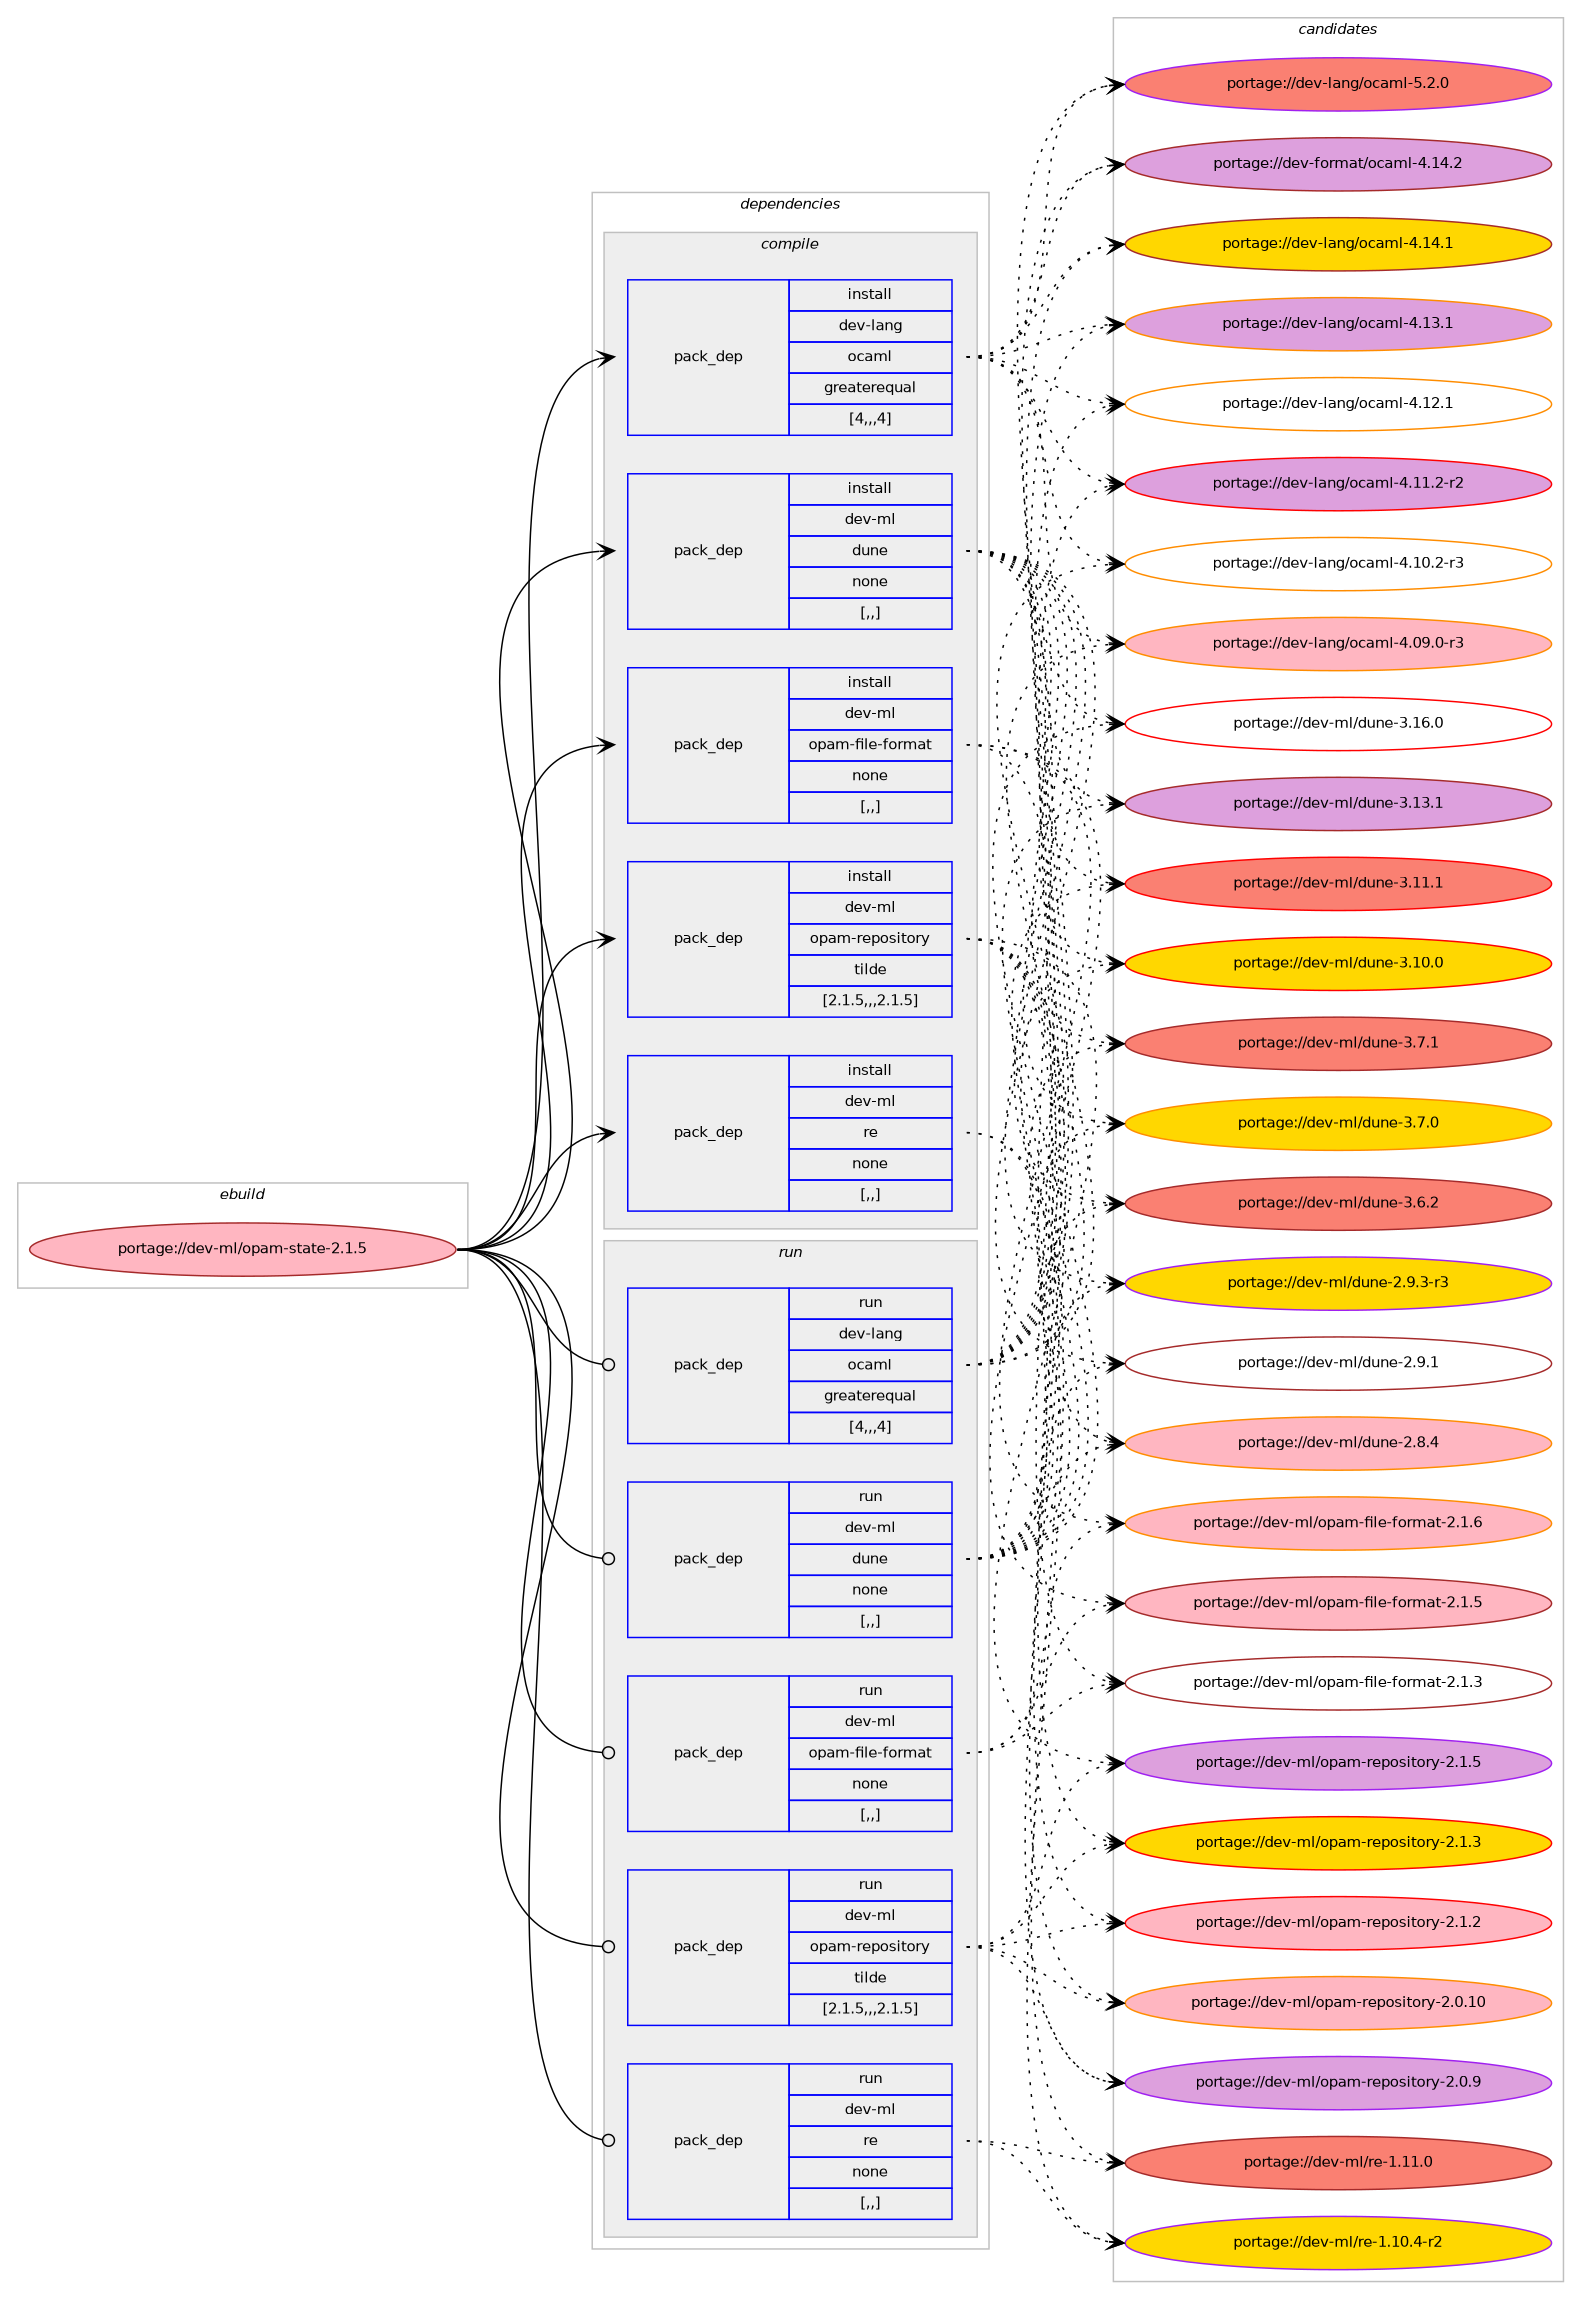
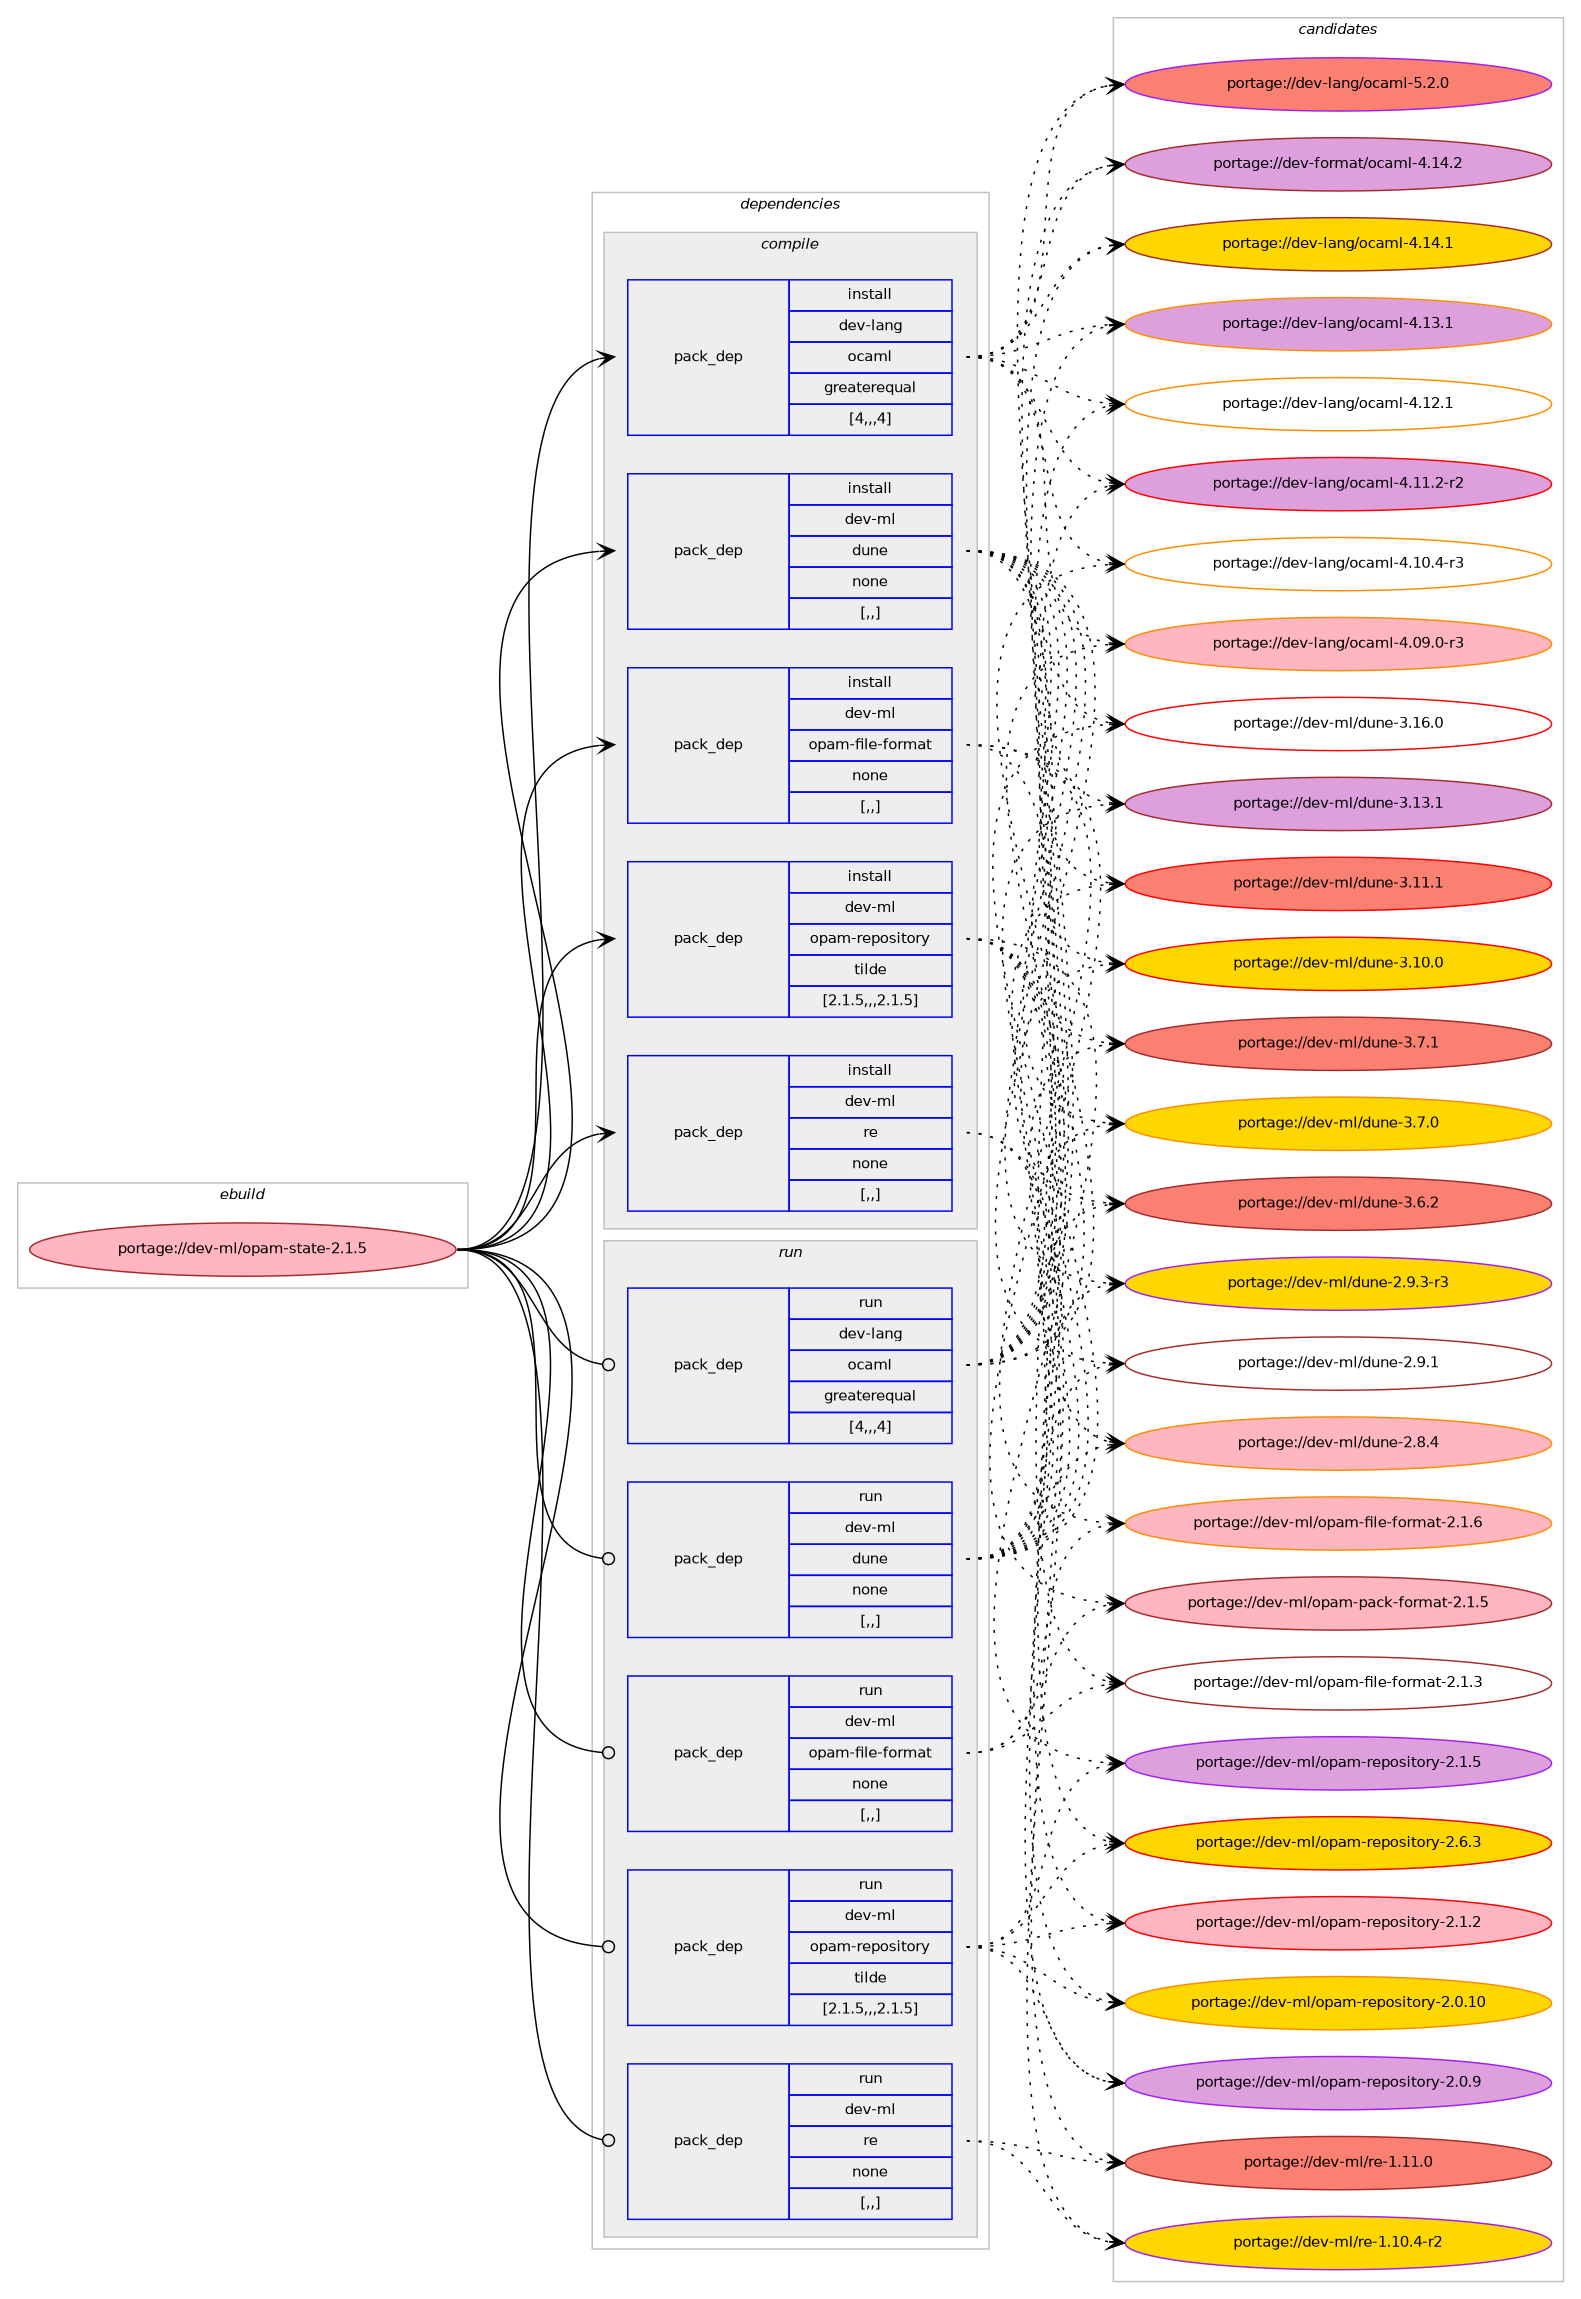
(1338, 564) -> (1338, 564)
(1338, 1603) -> (1338, 1603)
(1338, 1843) -> (1338, 1843)
(1338, 2003) -> (1338, 2003)
